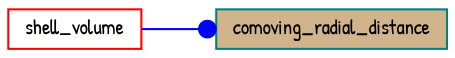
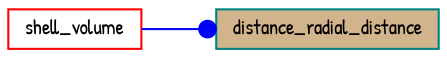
(332, 29) -> (327, 29)
